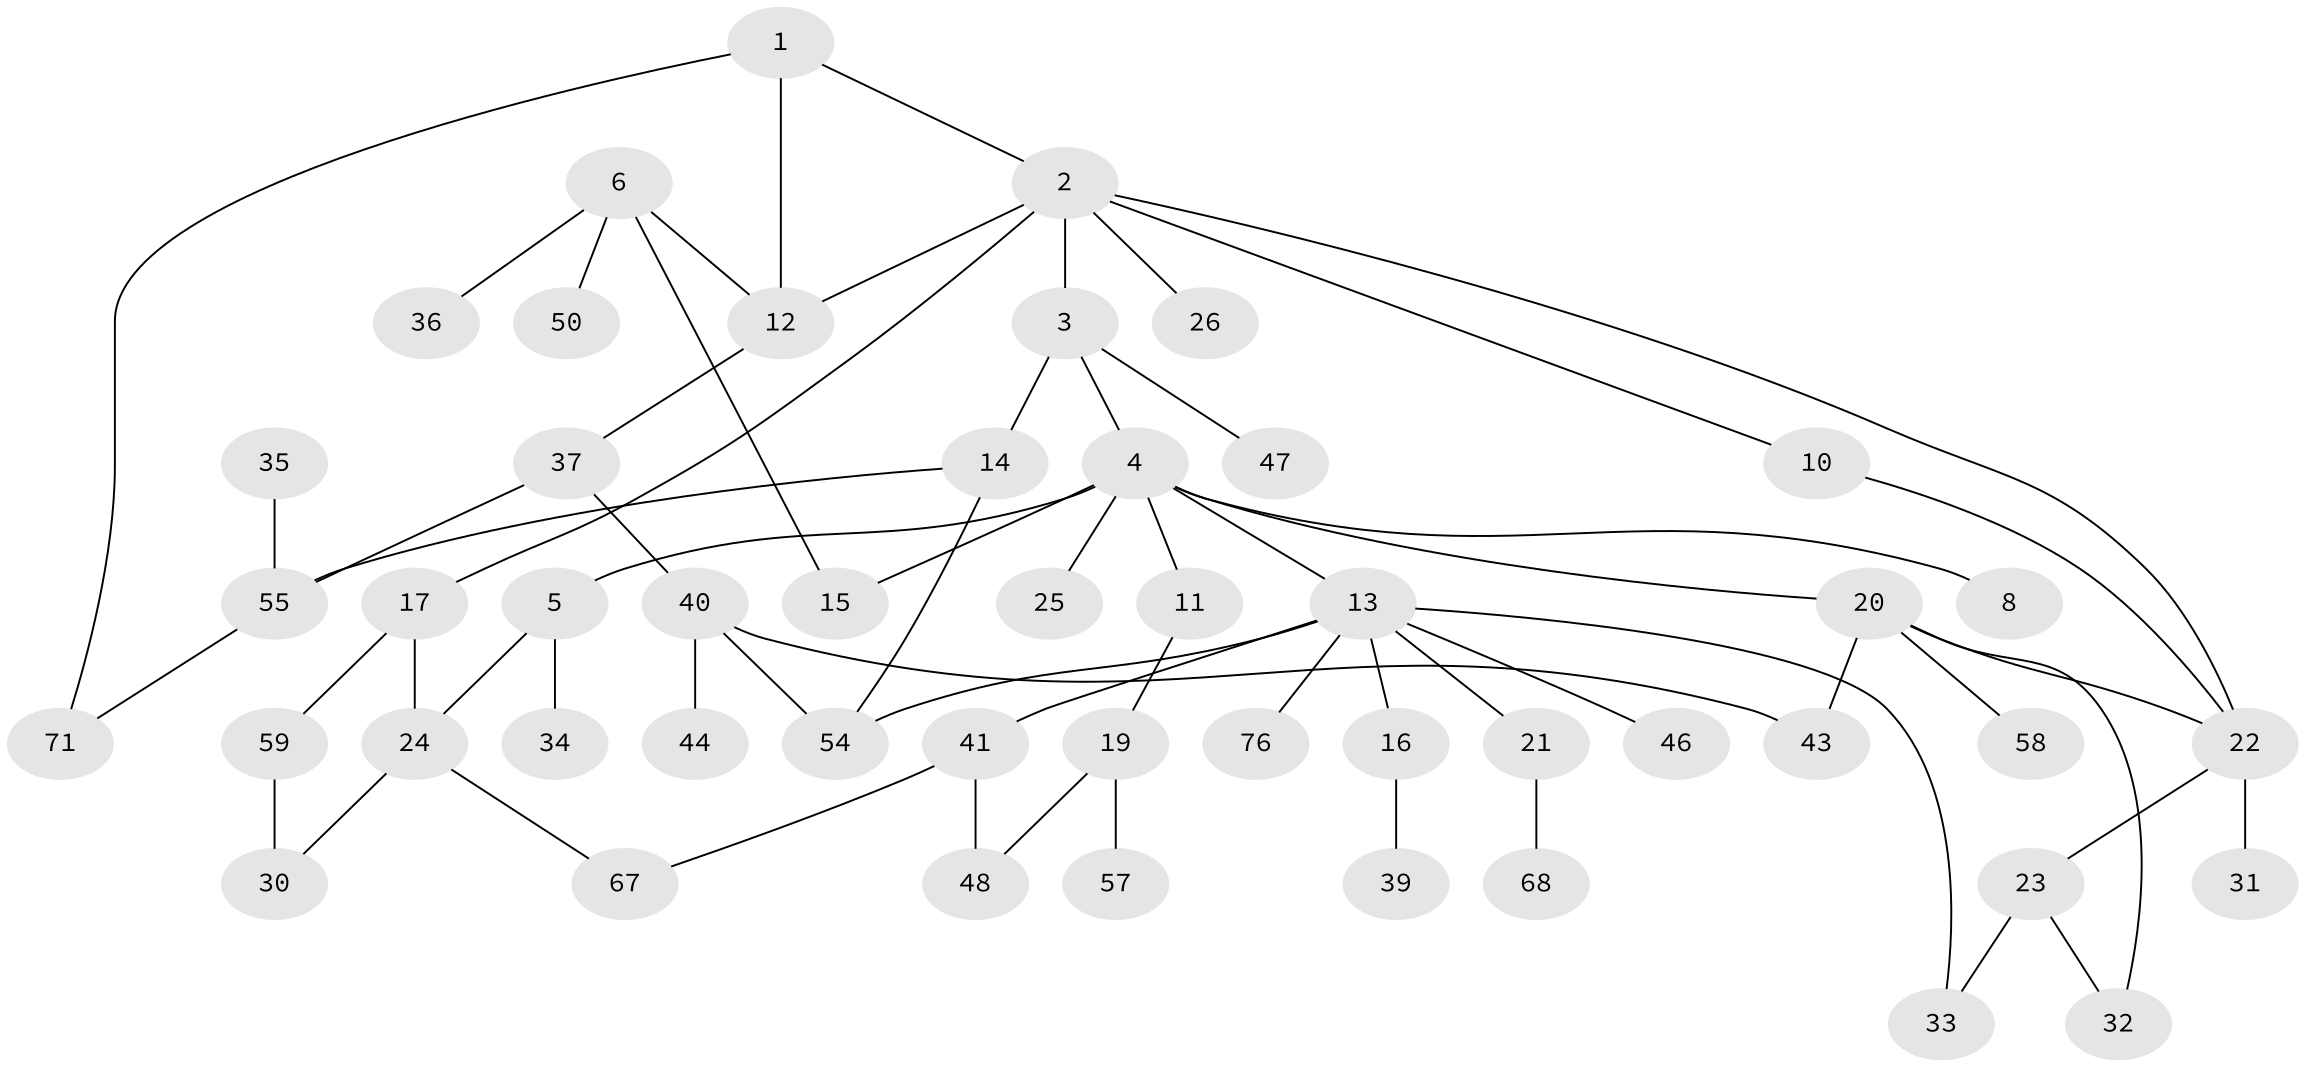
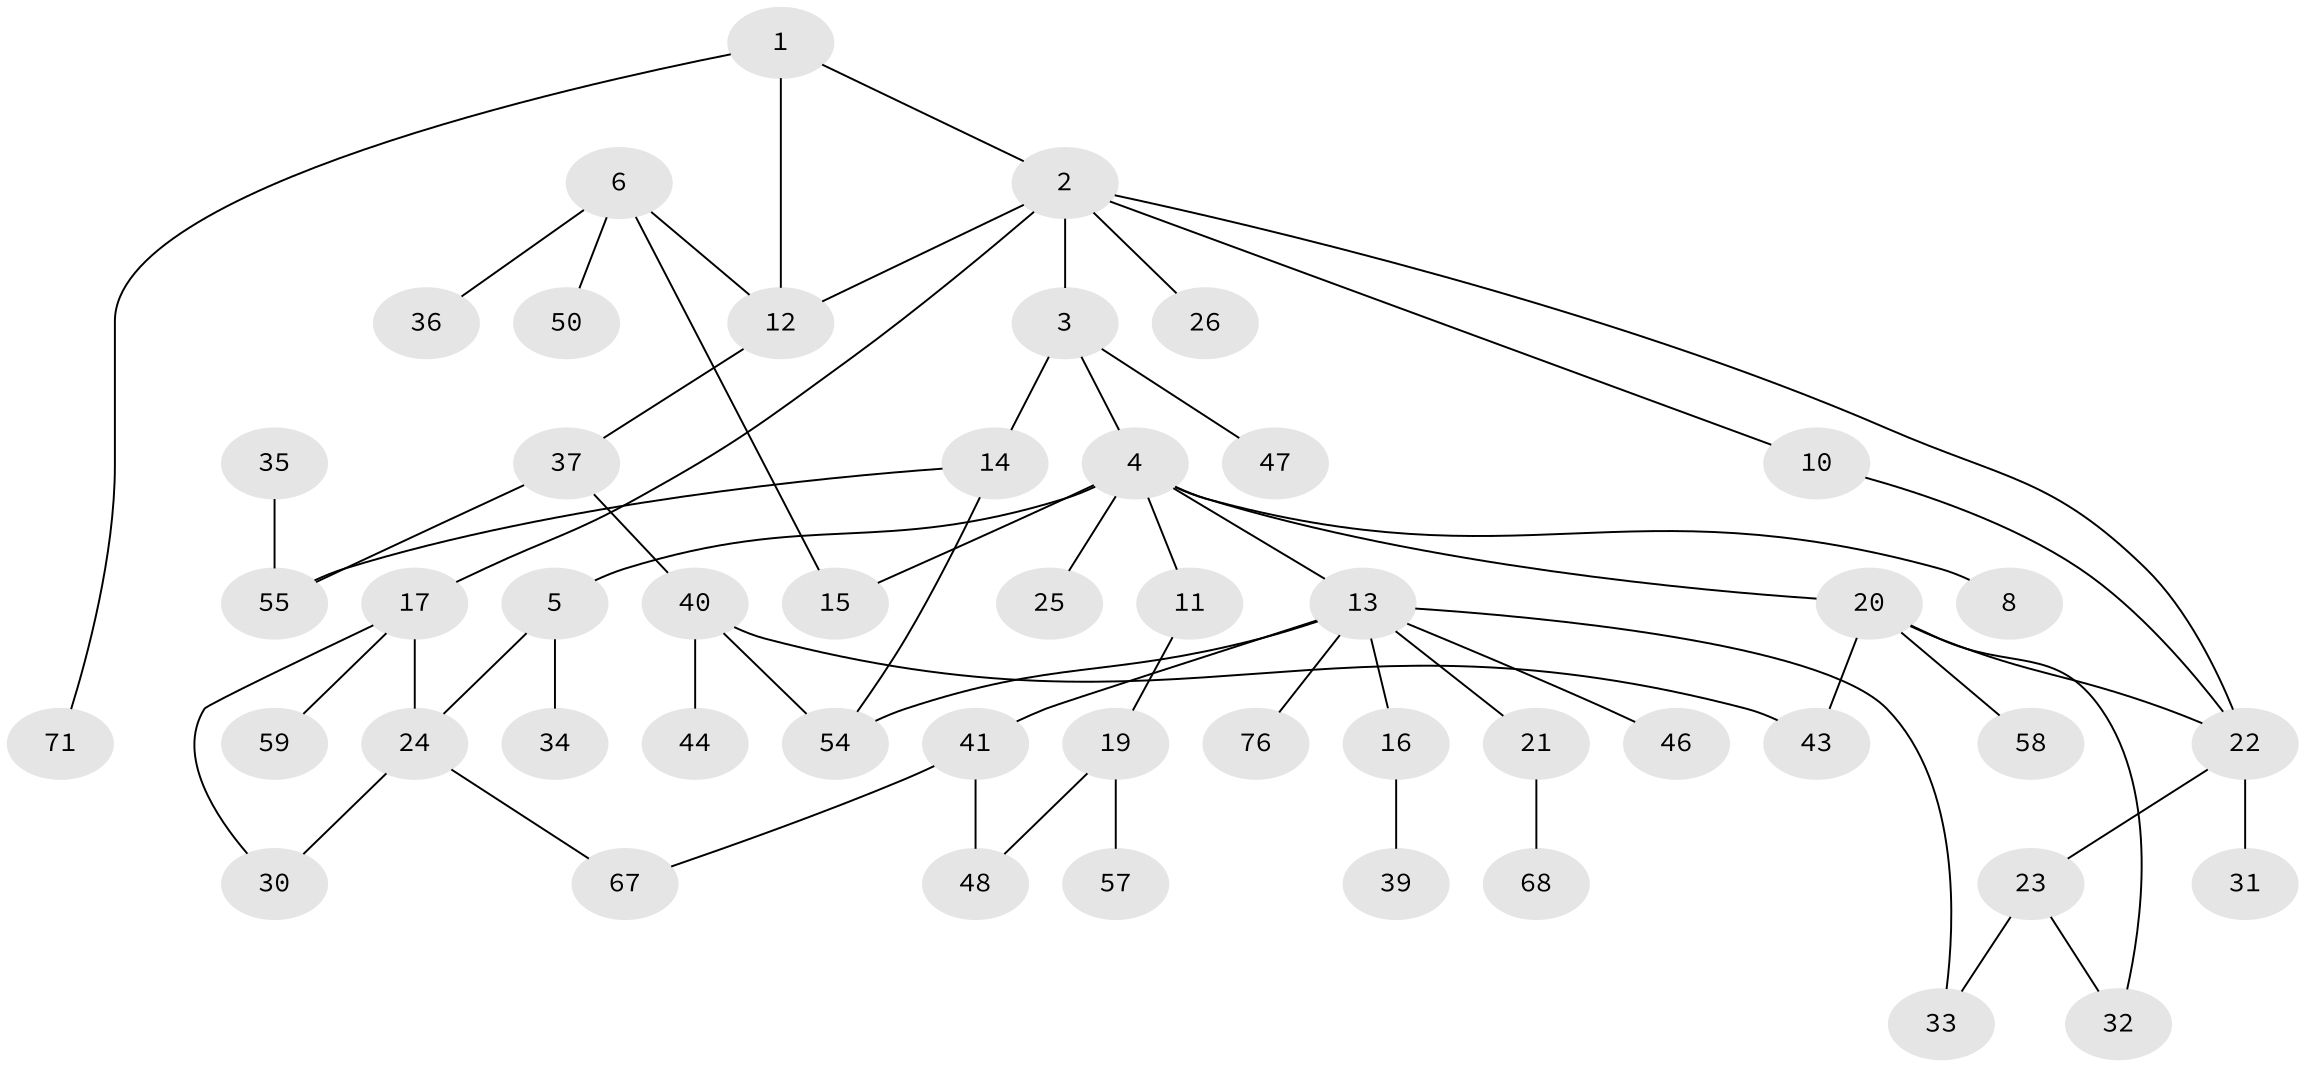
(167, 674) -> none
(275, 814) -> (216, 702)
